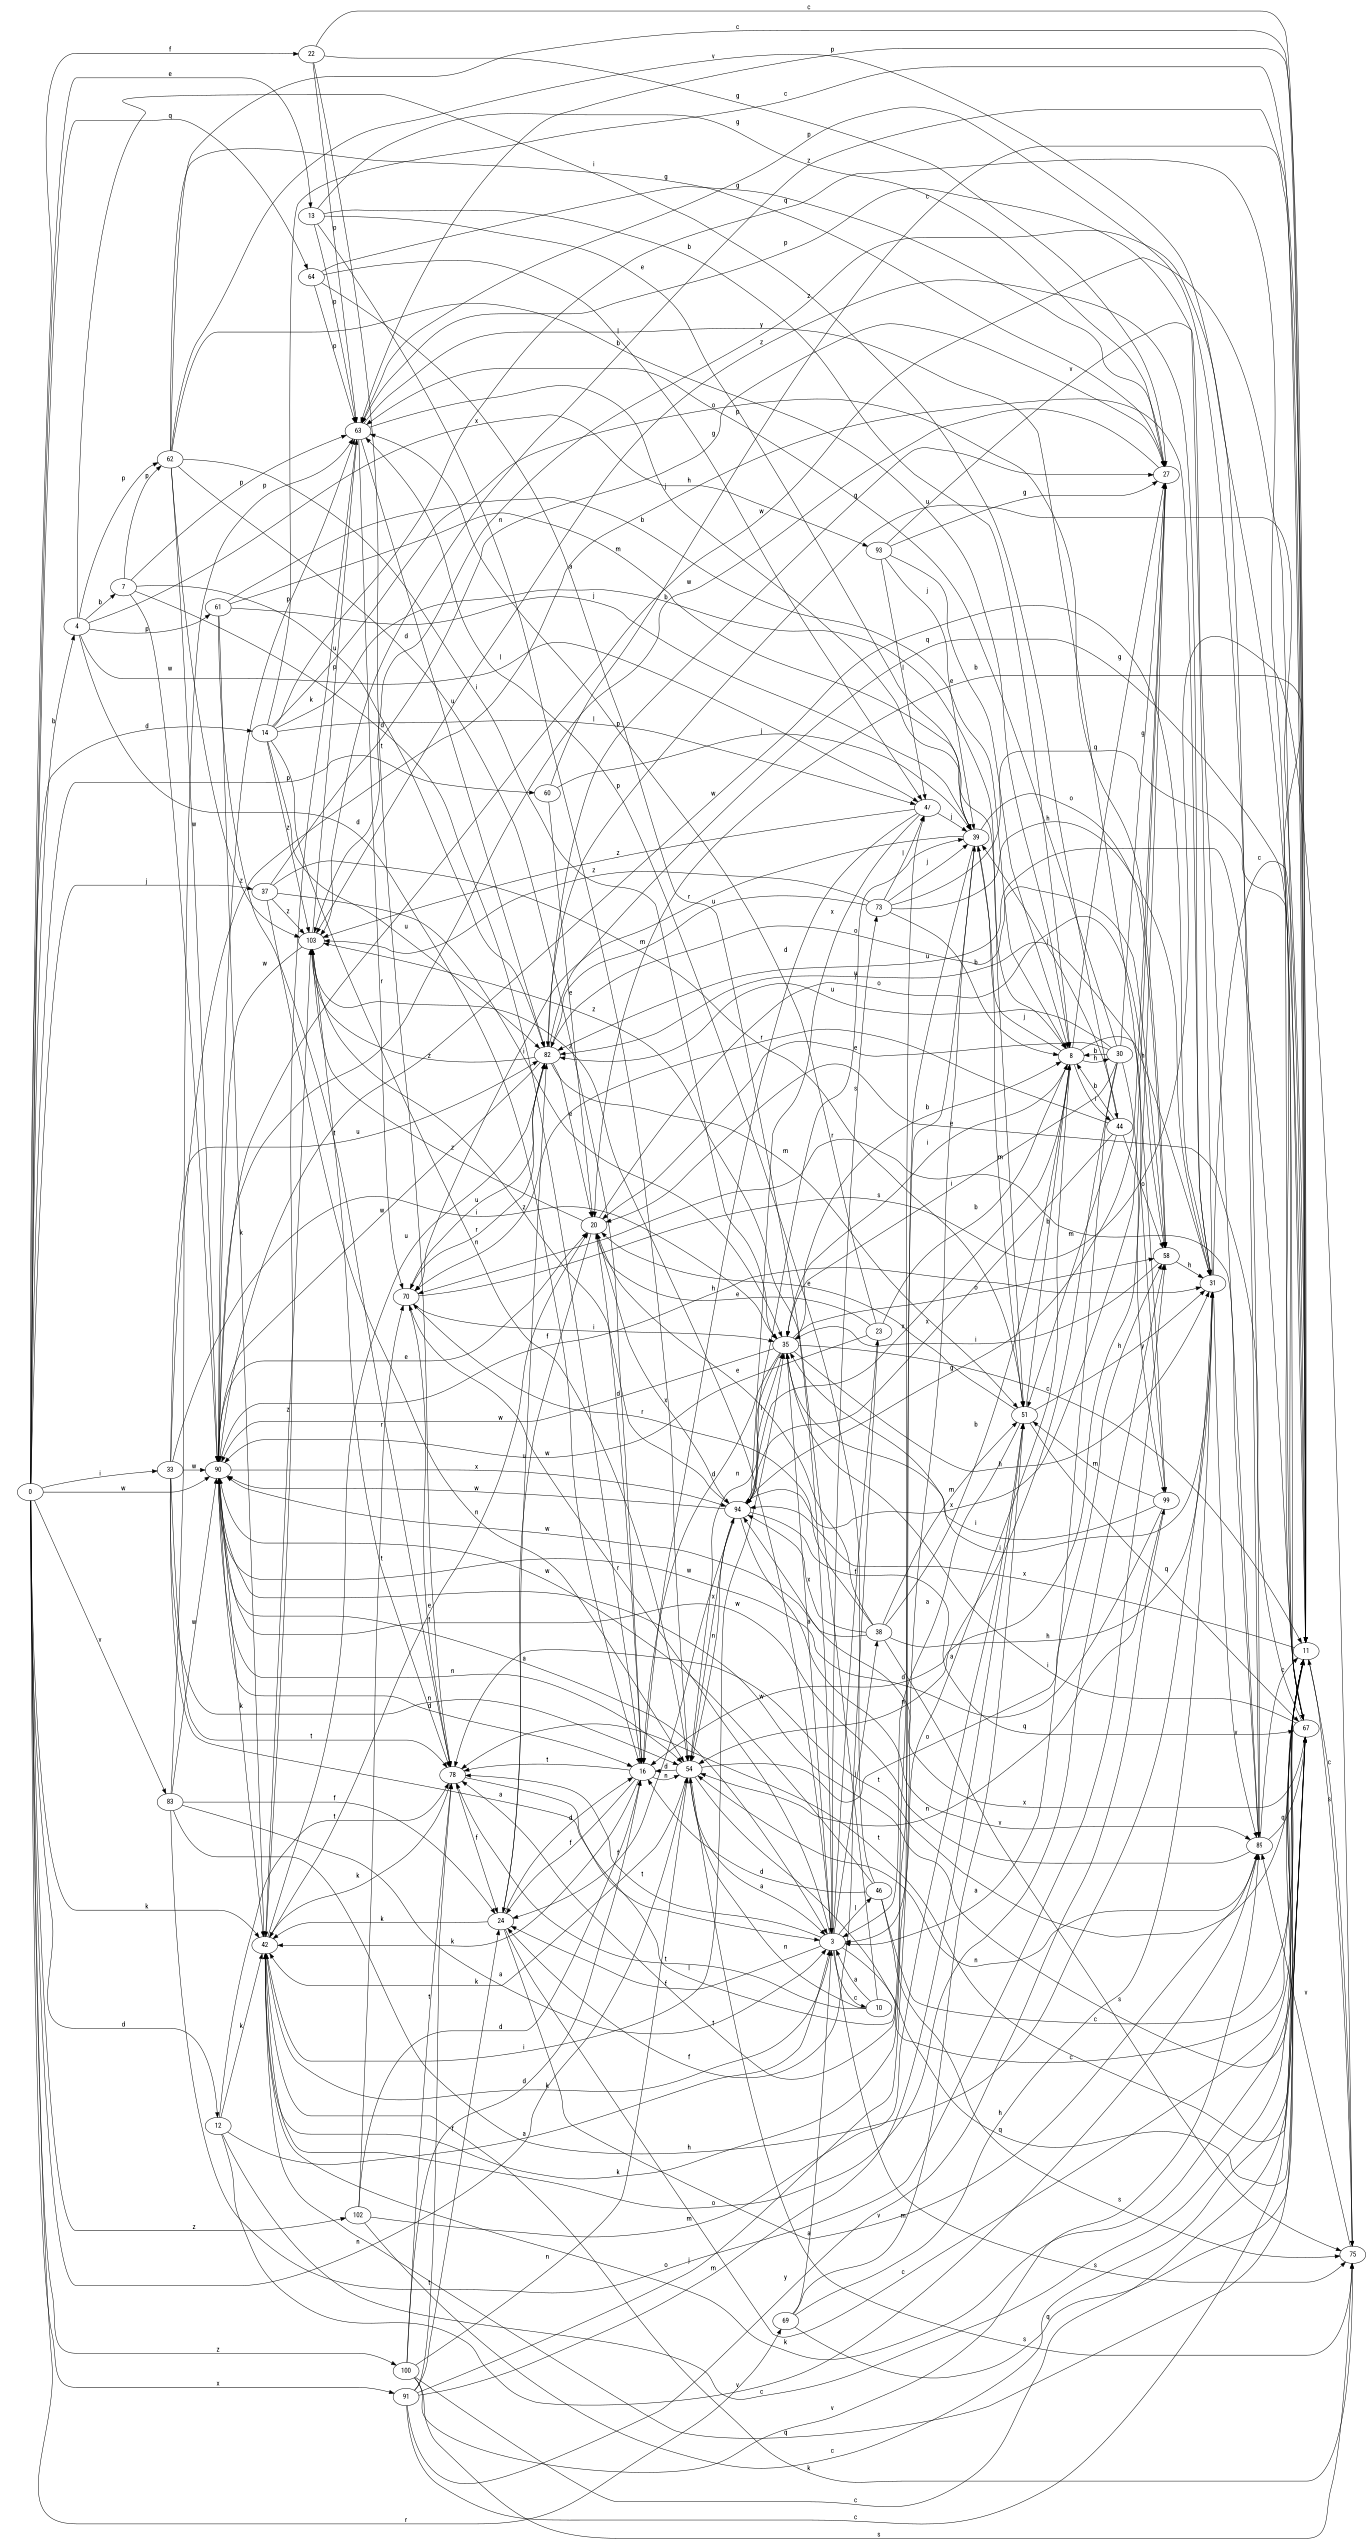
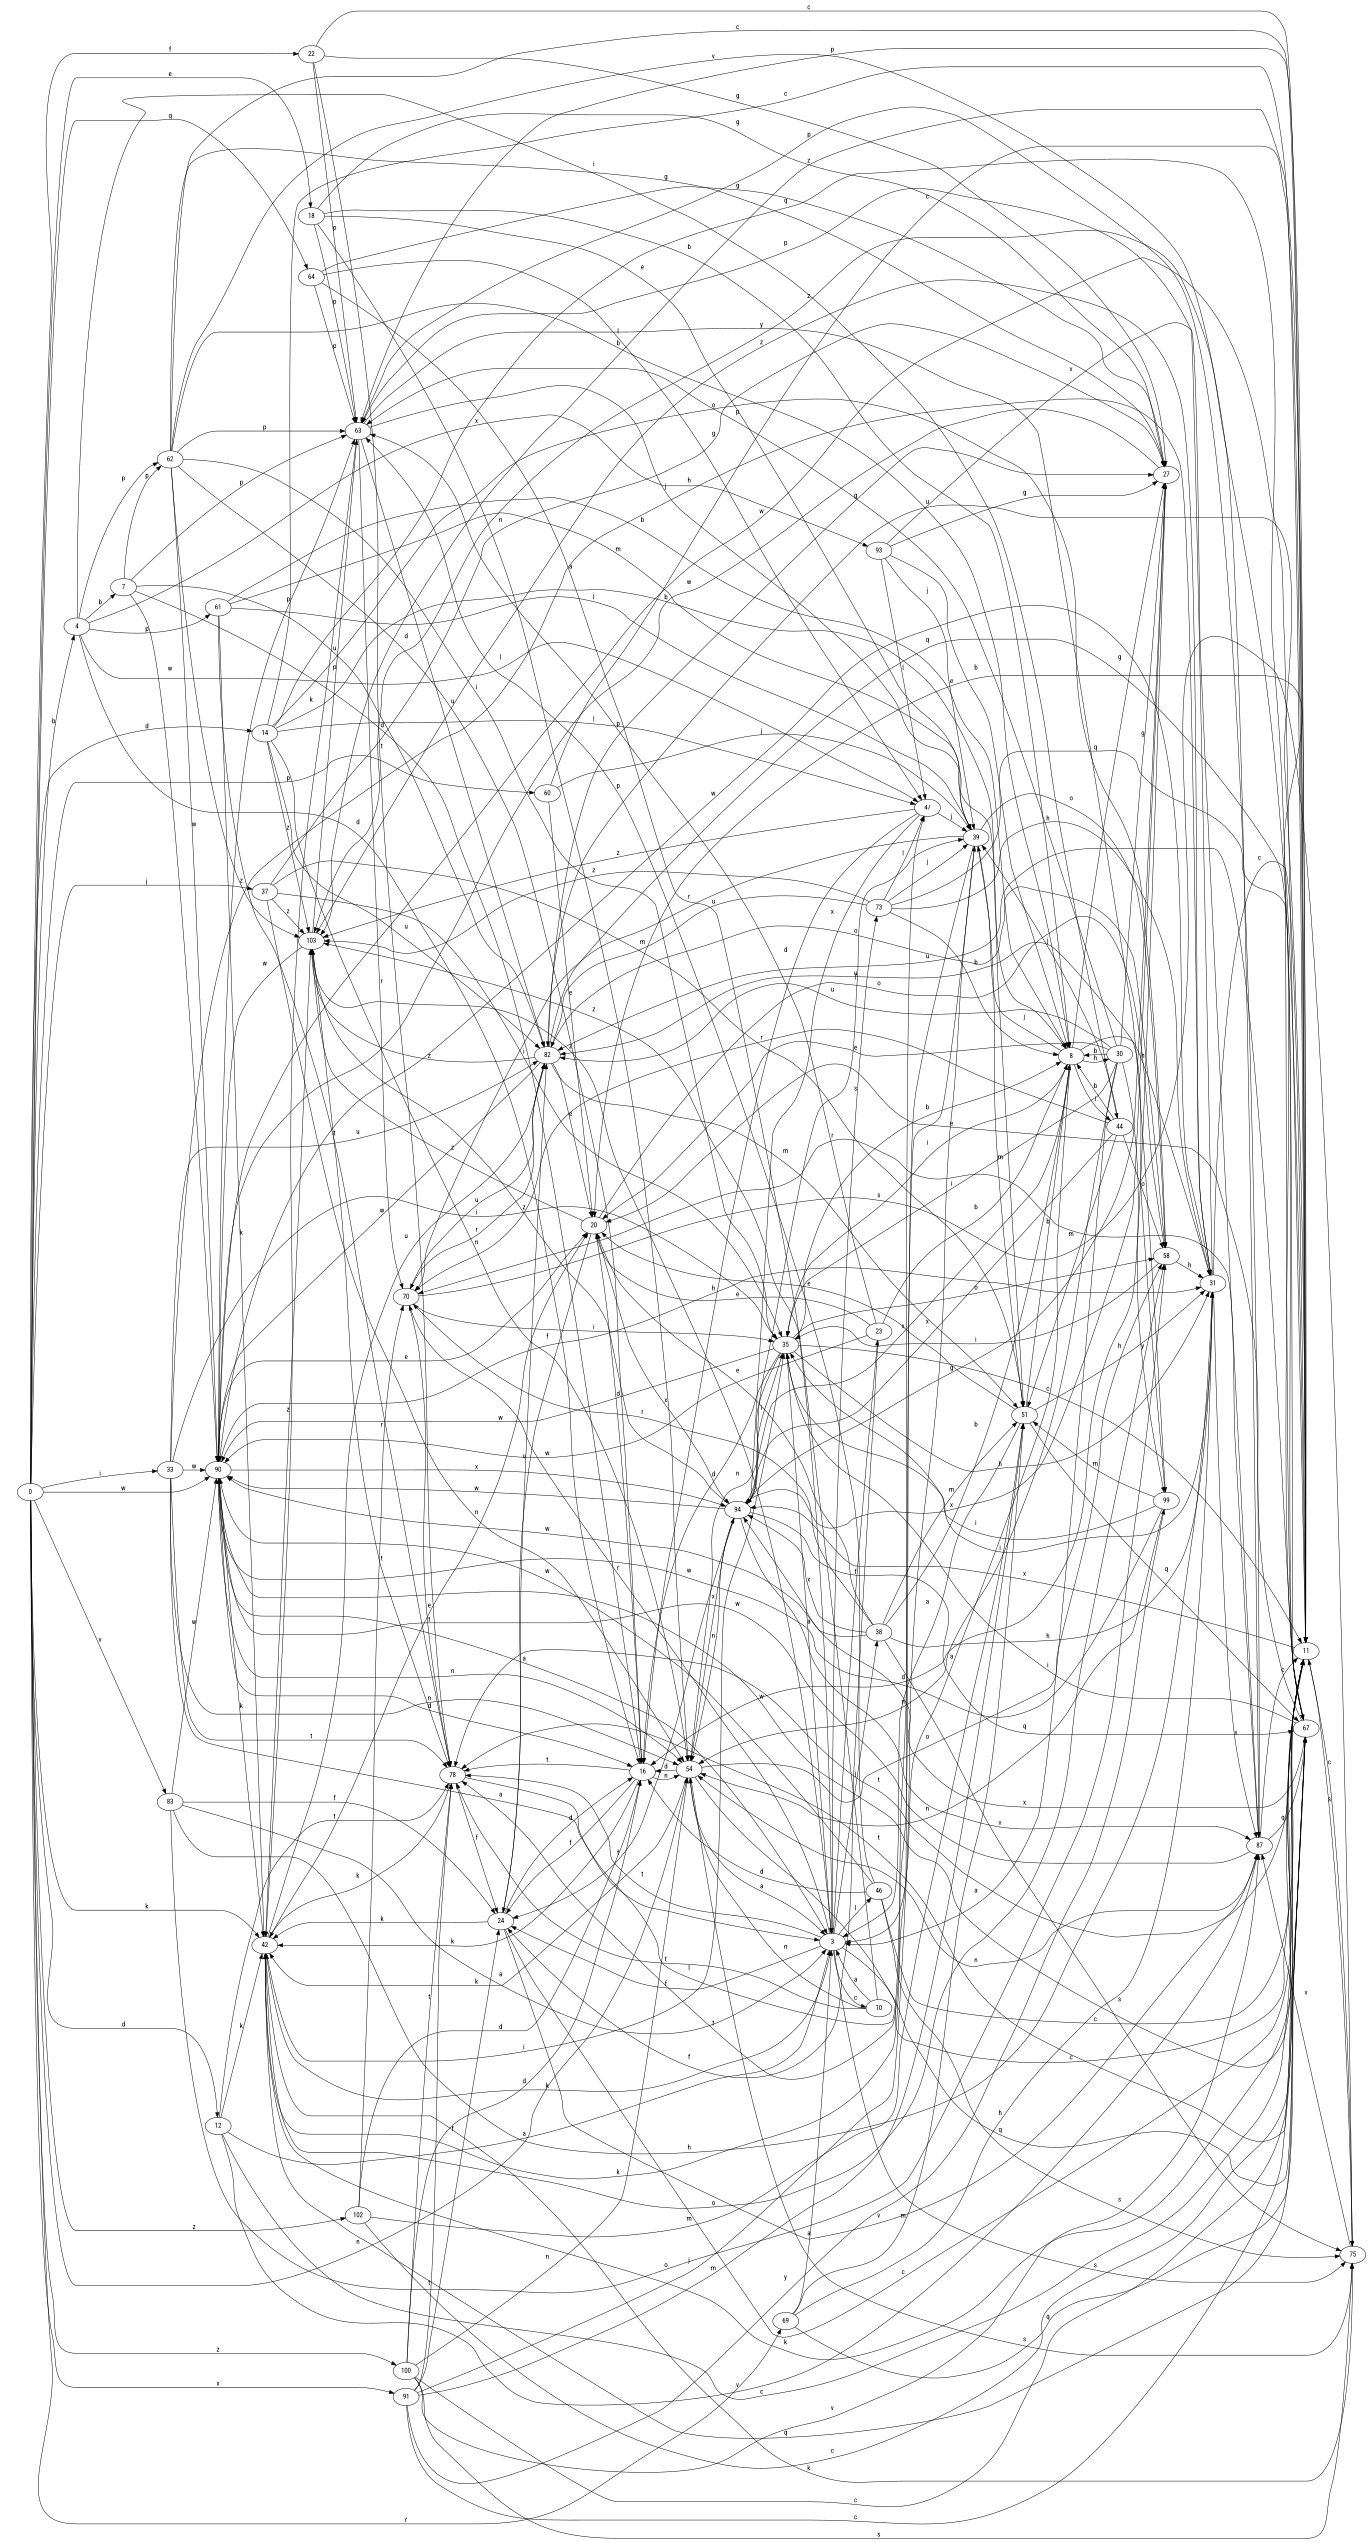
(311, 216) -> (311, 216)
(185, 1084) -> (256, 431)
(1260, 1846) -> (1260, 1846)
